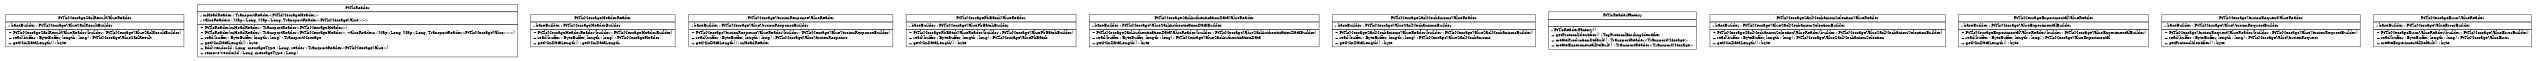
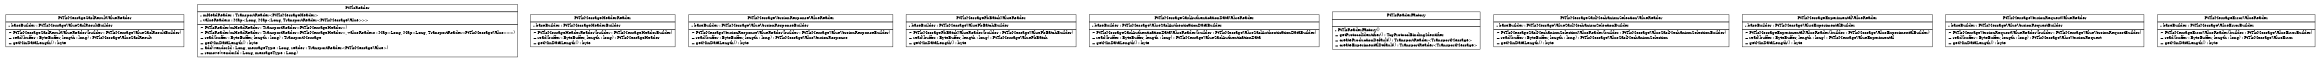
(1434, 31) -> none
(577, 43) -> (562, 43)
(730, 43) -> (720, 43)
(2195, 43) -> (1977, 43)
(2413, 43) -> (2189, 43)
